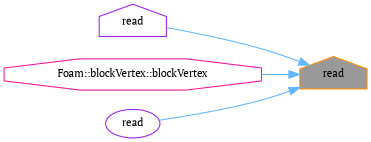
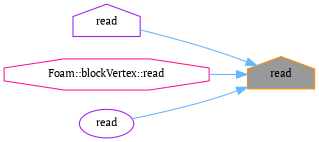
(133, 74) -> (107, 74)
